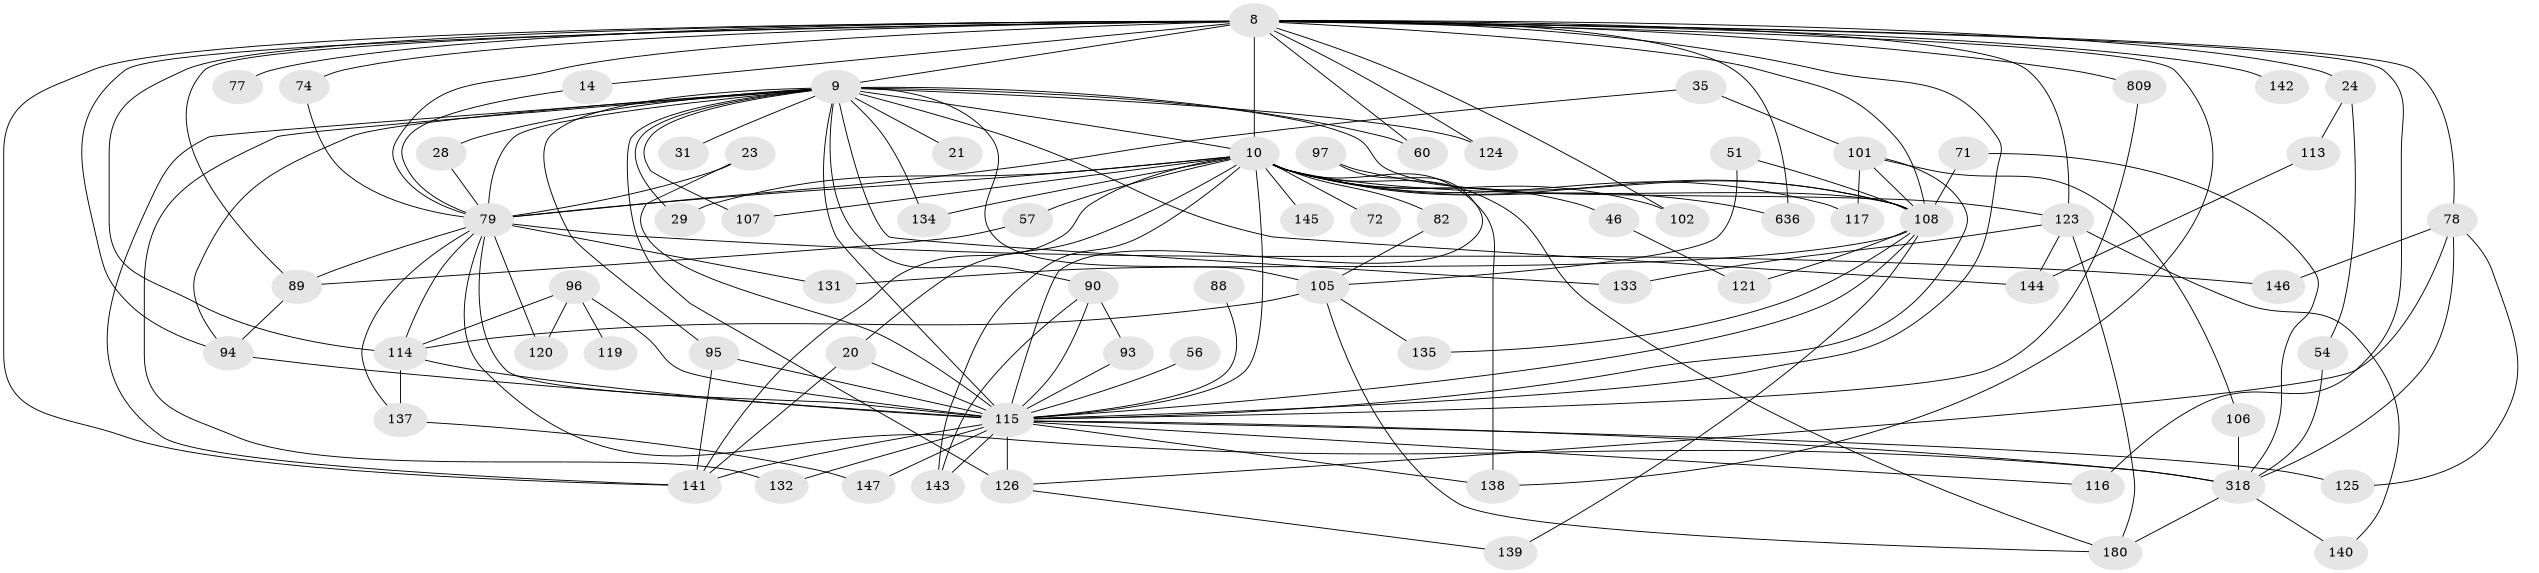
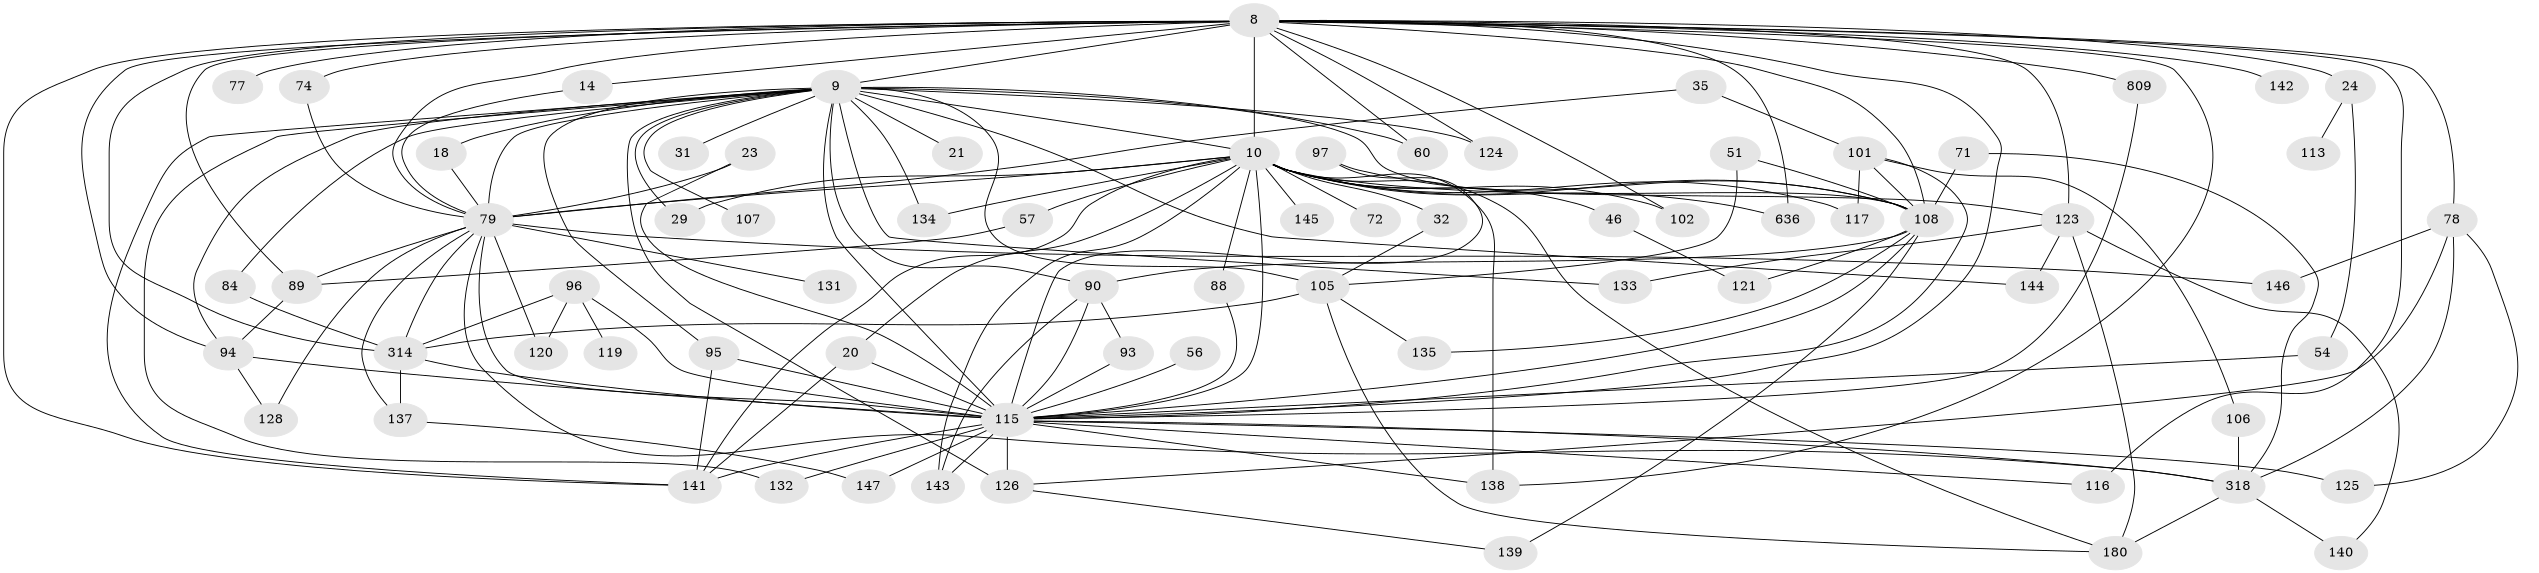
(441, 154) -> (441, 154)
(1002, 187) -> (1237, 220)
(1442, 220) -> (1442, 220)
(2173, 220) -> none
(1409, 266) -> (1453, 262)
none -> (230, 287)
(401, 353) -> (401, 353)
none -> (271, 420)
(2306, 433) -> (1697, 386)
